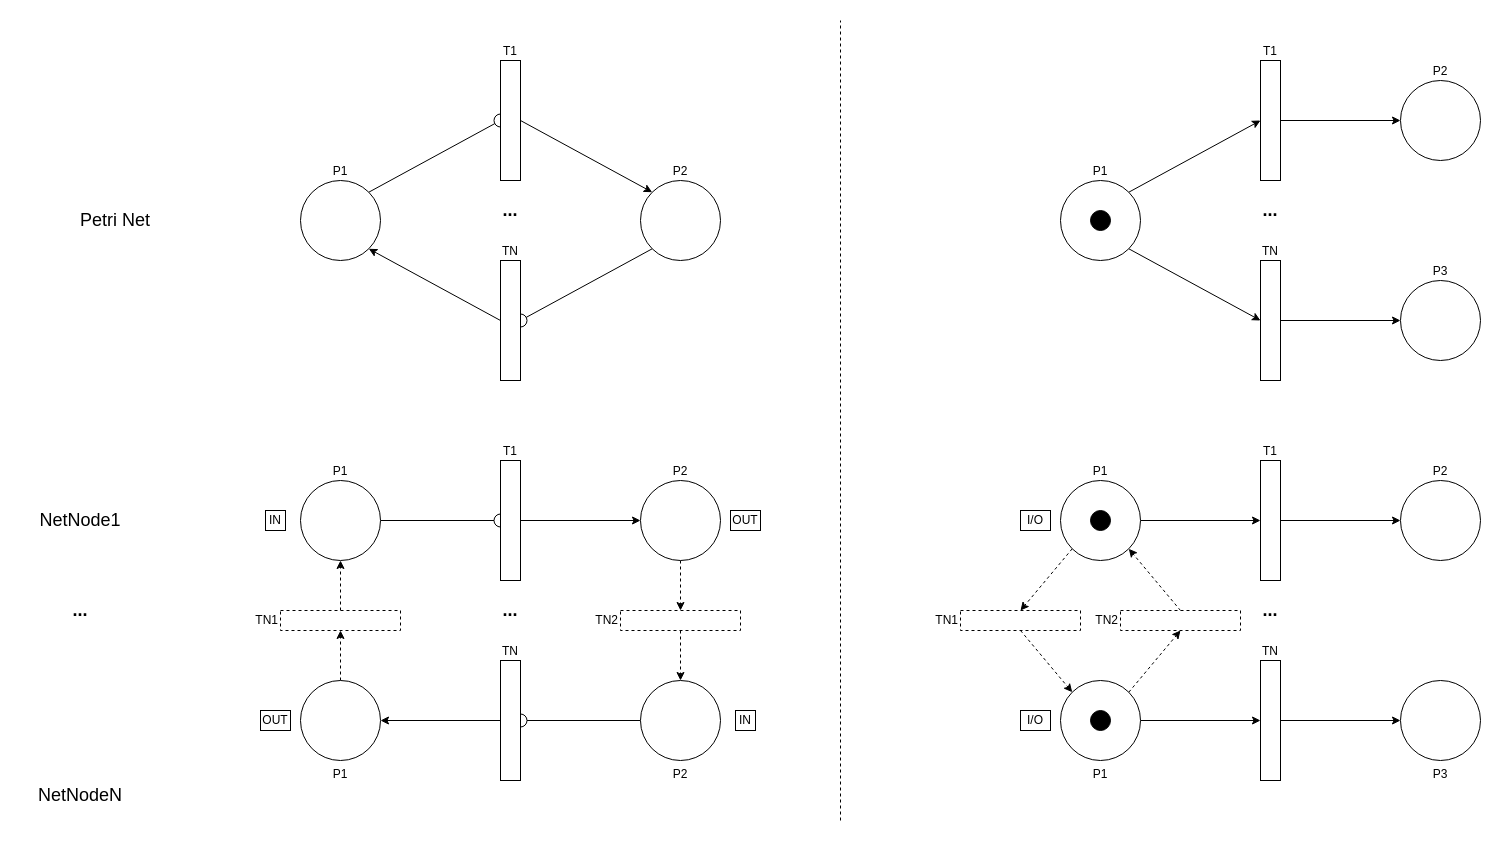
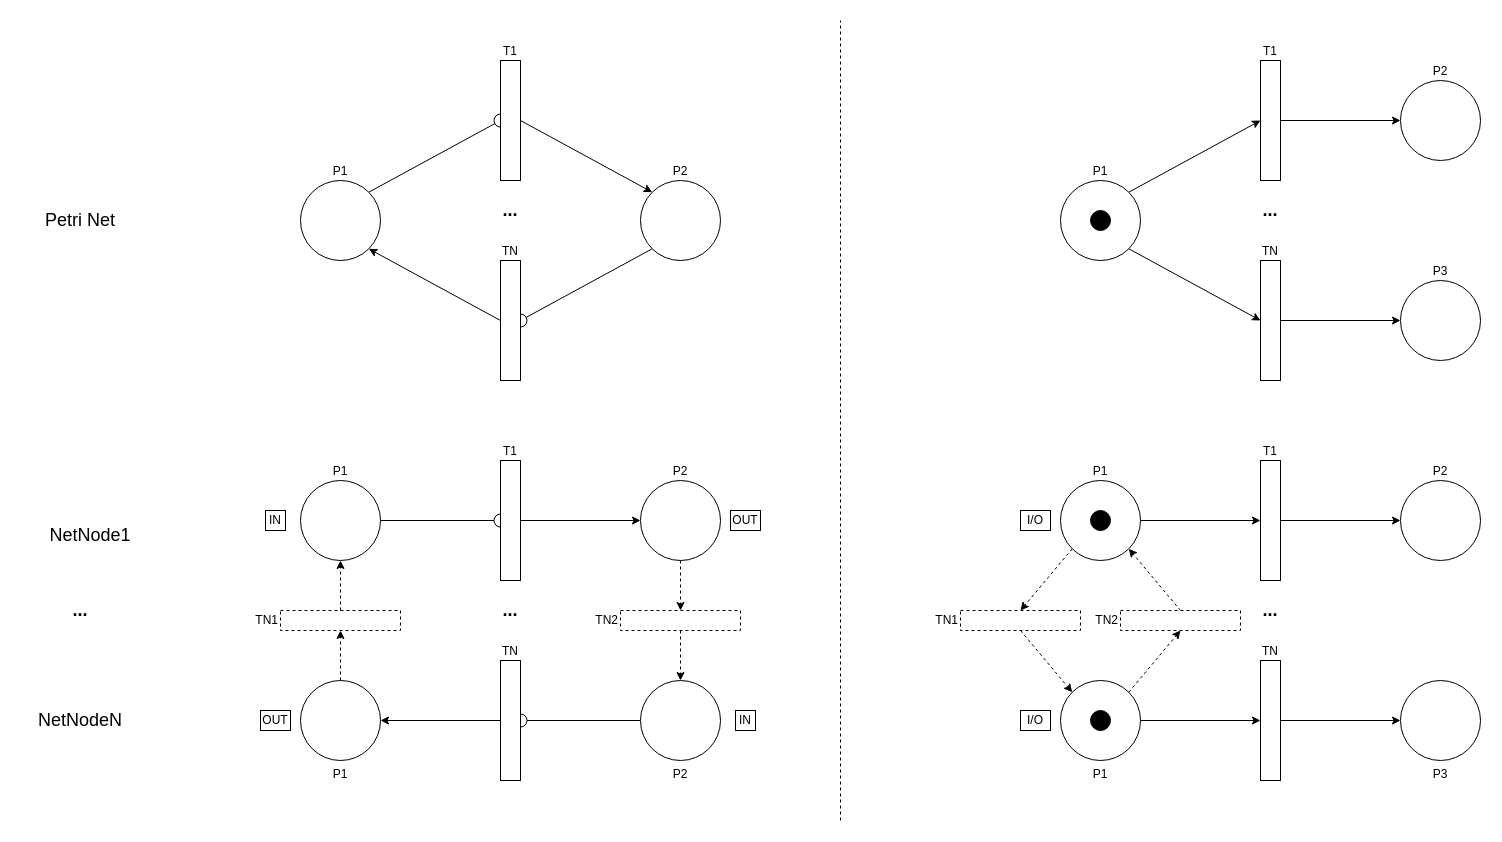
(116, 221) -> (81, 221)
(81, 521) -> (91, 536)
(81, 796) -> (81, 721)
